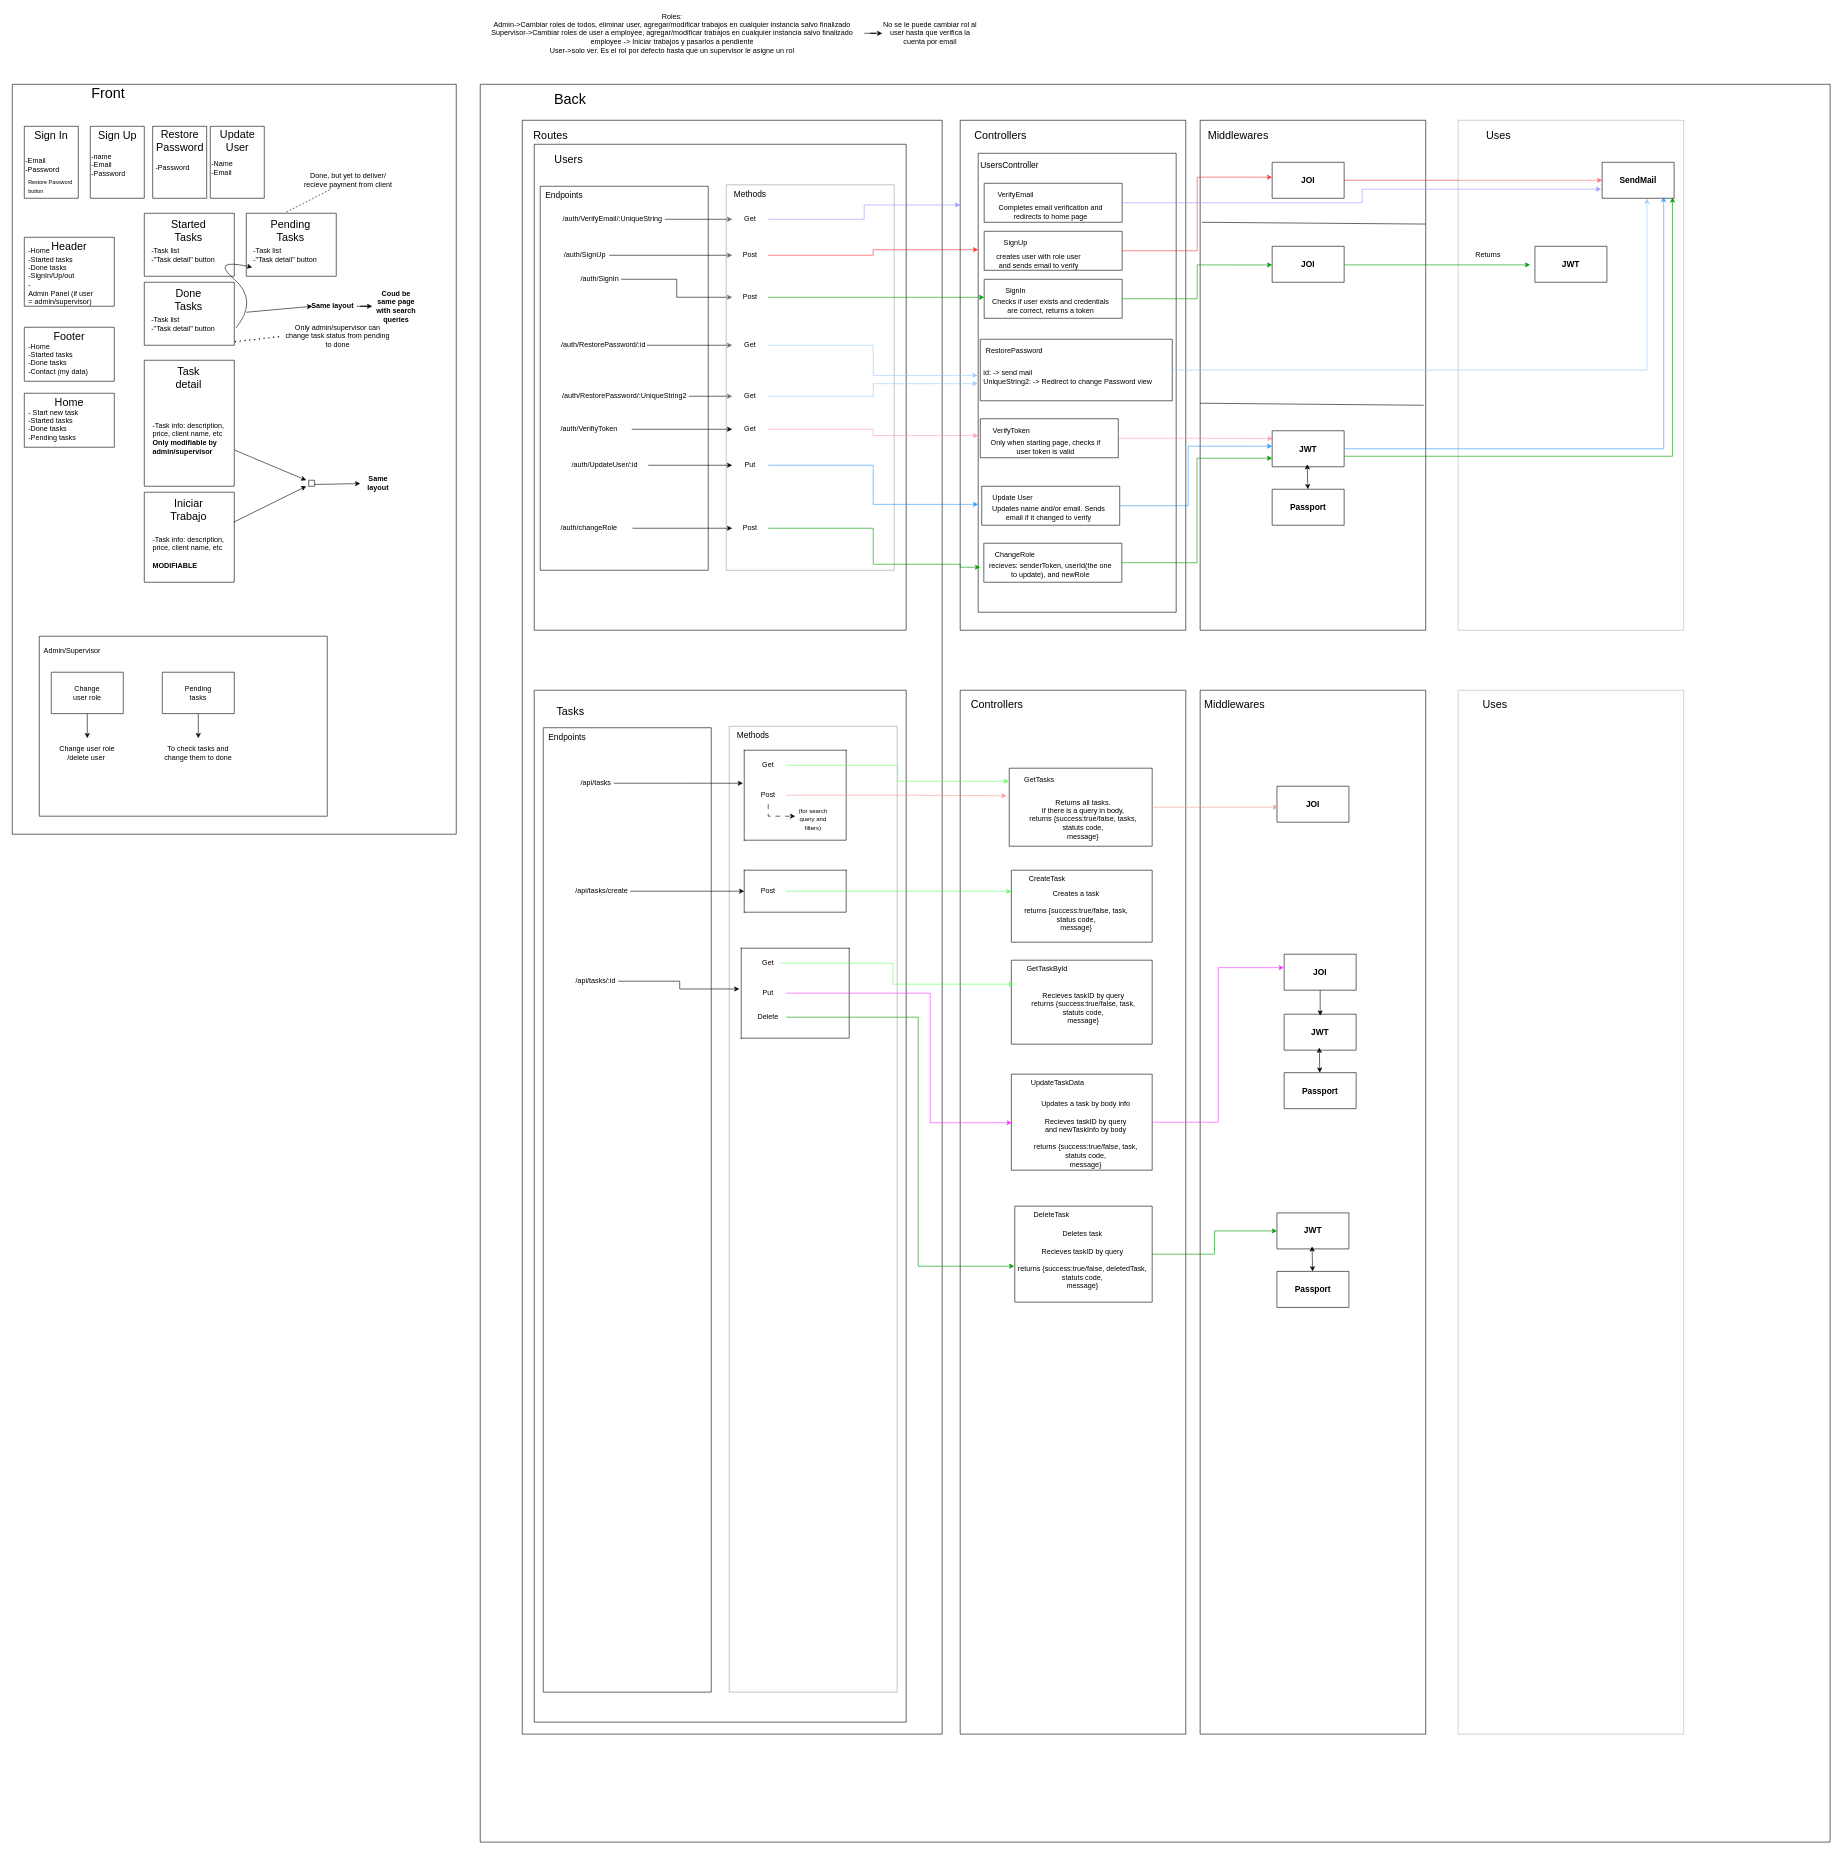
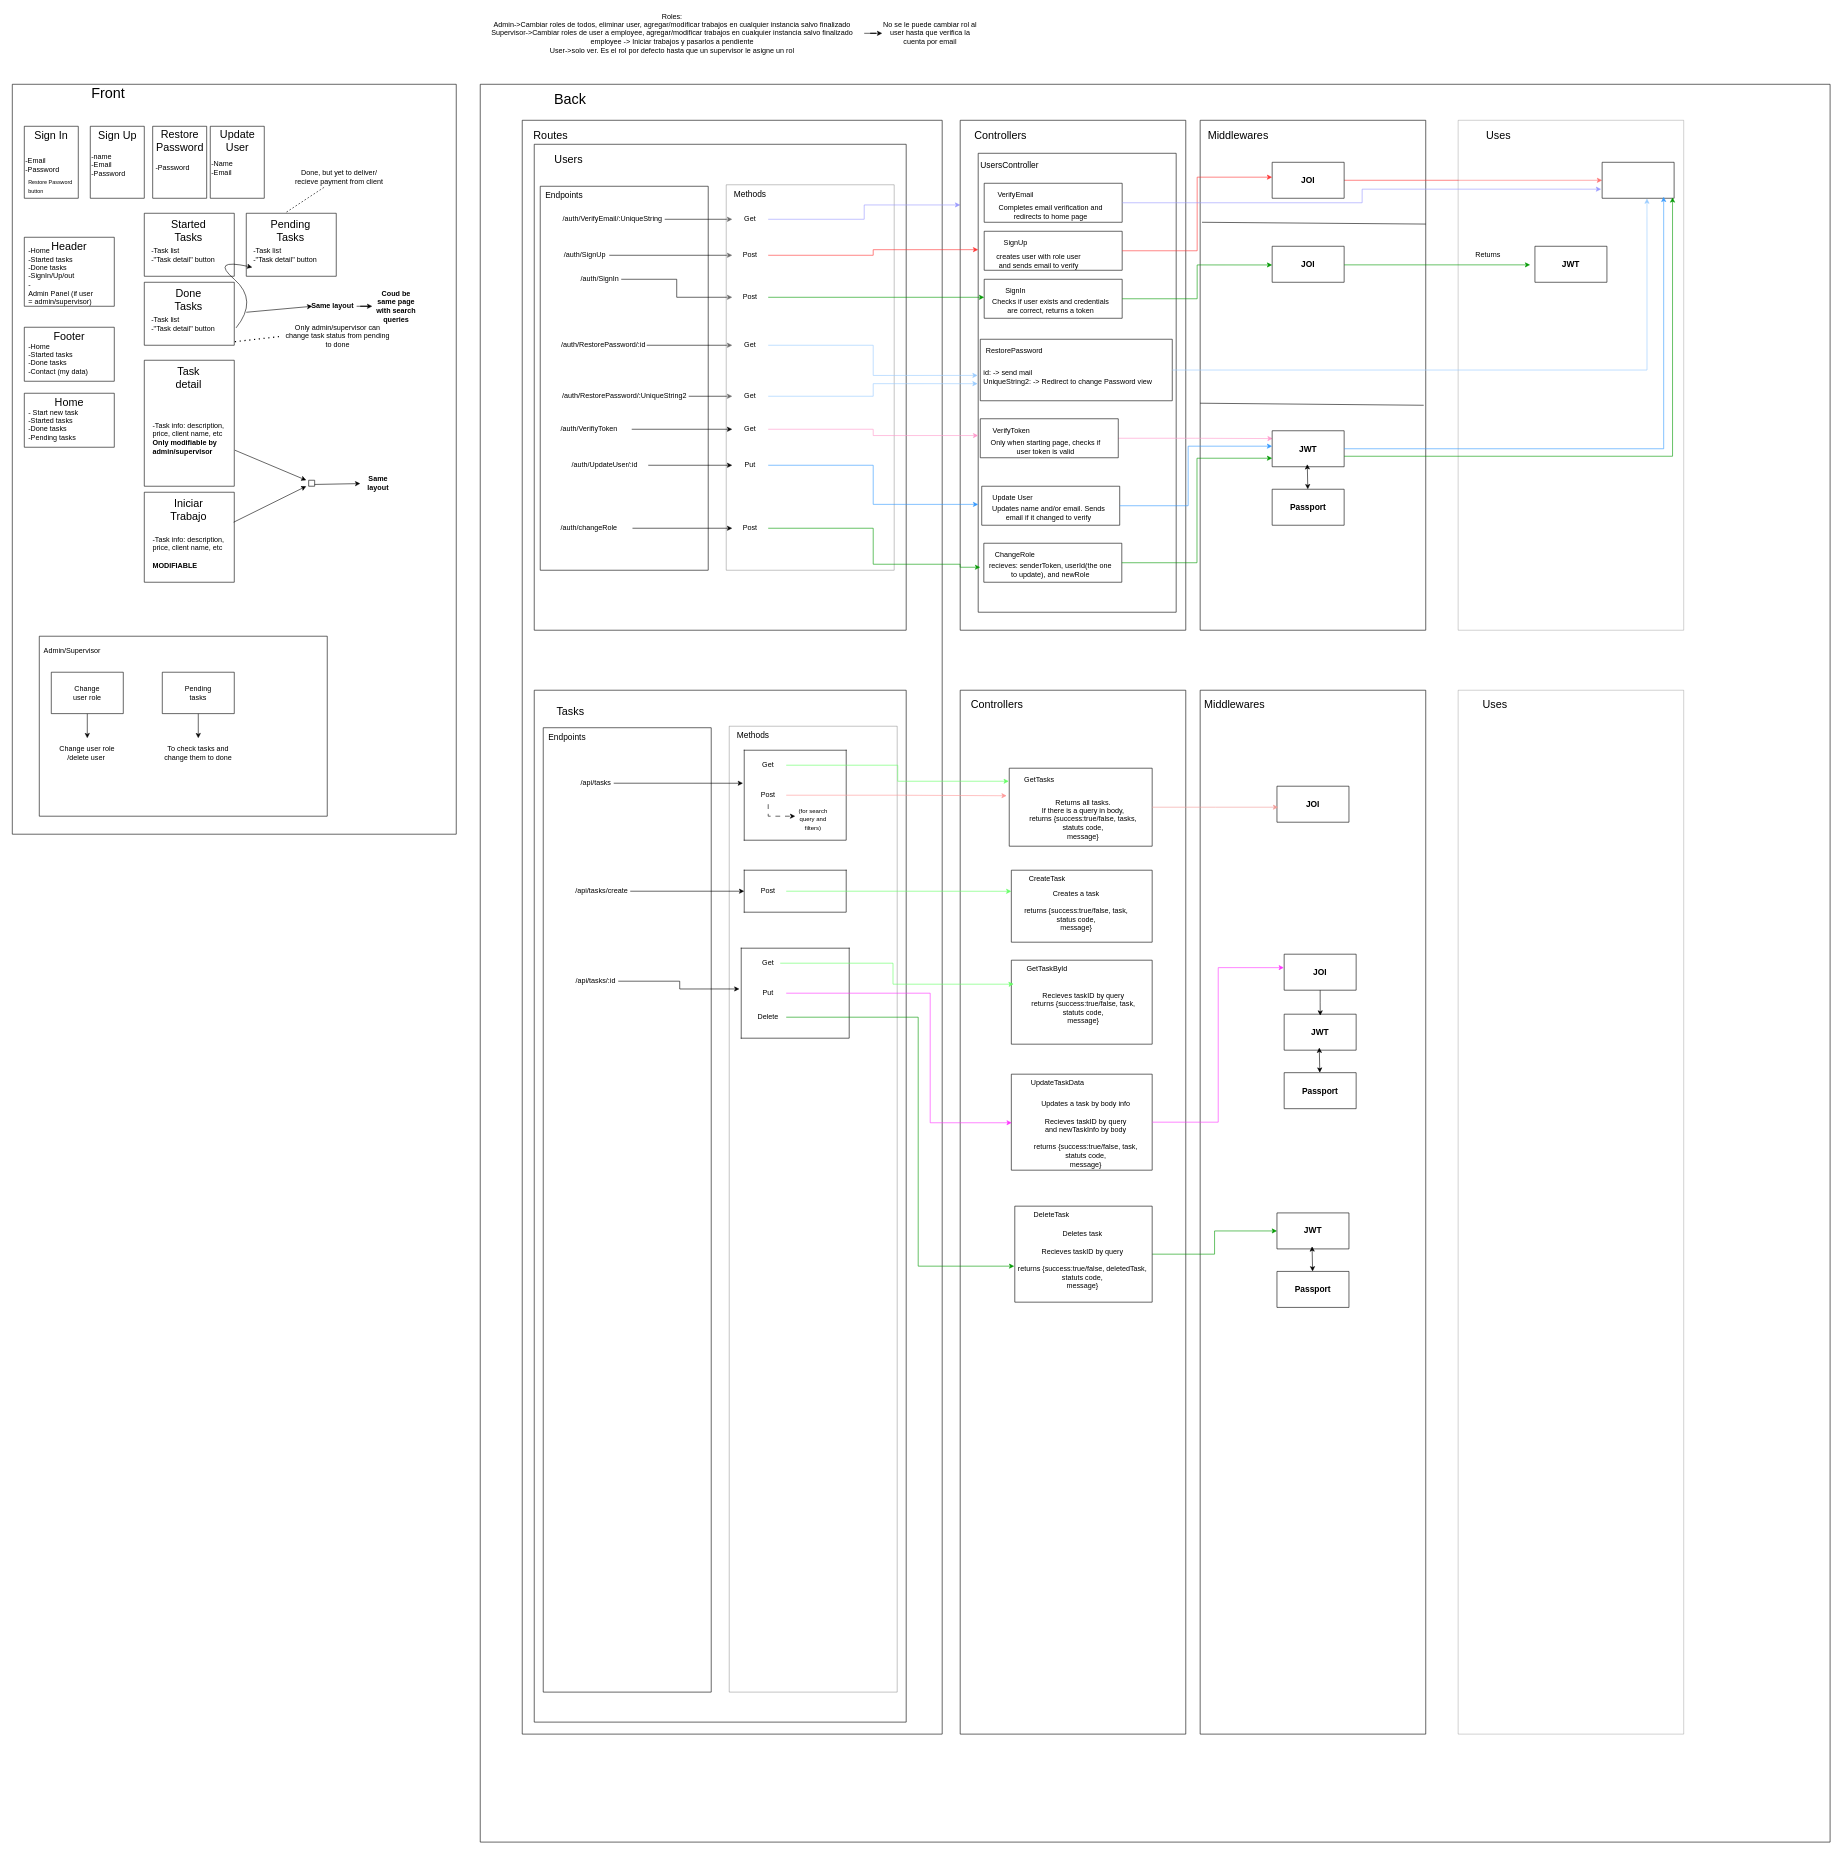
(348, 180) -> (339, 177)
(1638, 180) -> none
